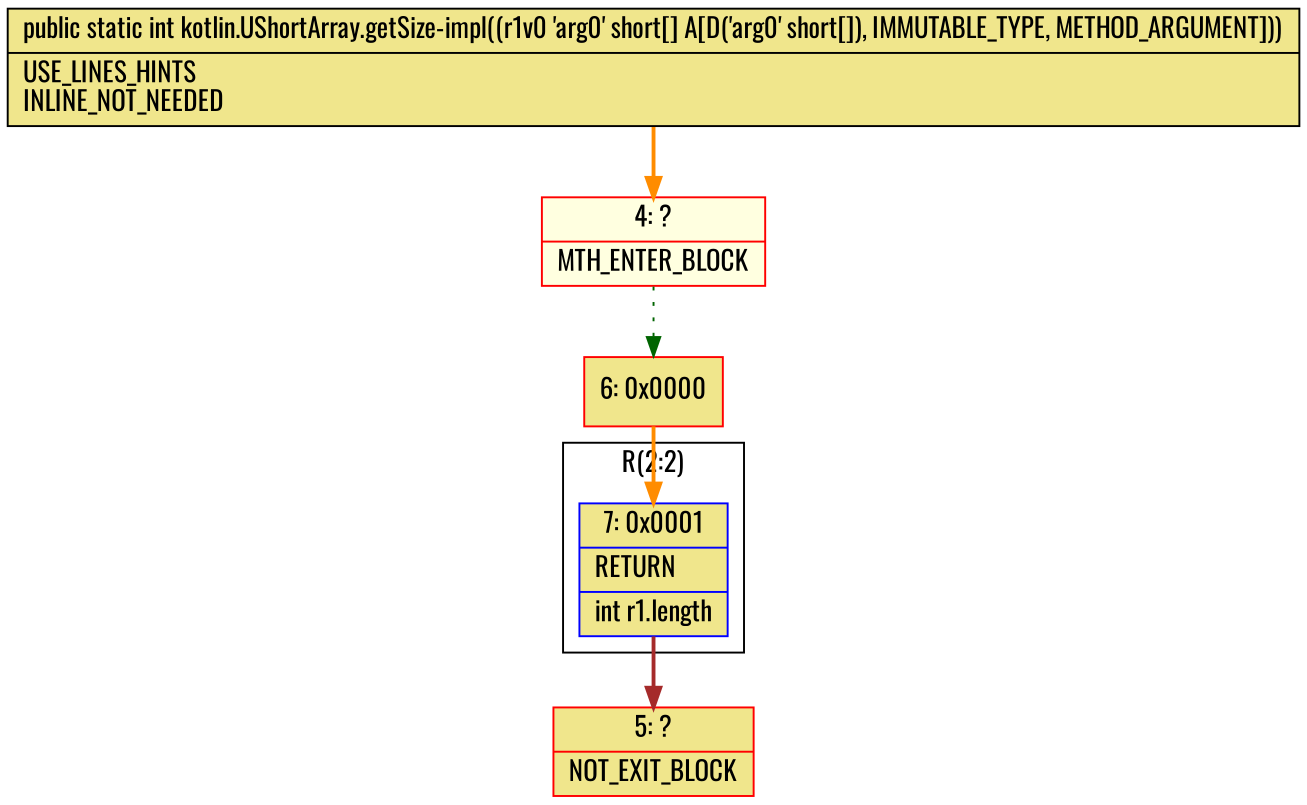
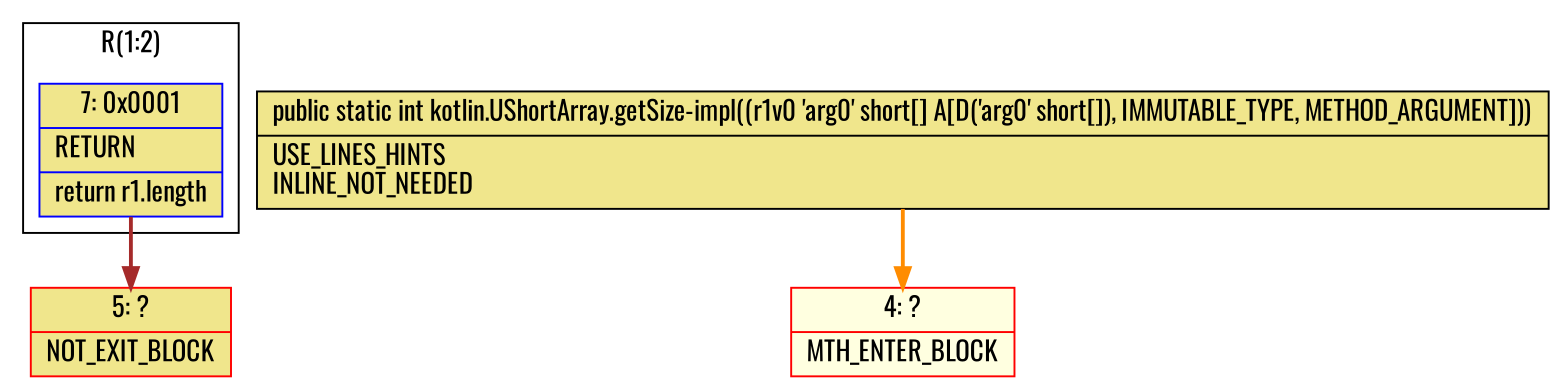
(654, 392) -> none
(654, 465) -> (131, 45)
(654, 613) -> (131, 193)
